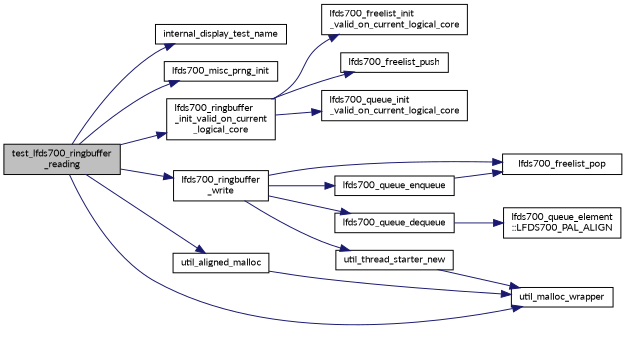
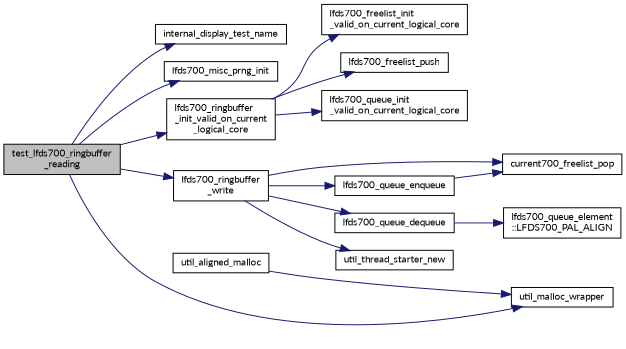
(562, 164) -> (562, 164)
(141, 211) -> none
(474, 278) -> none
